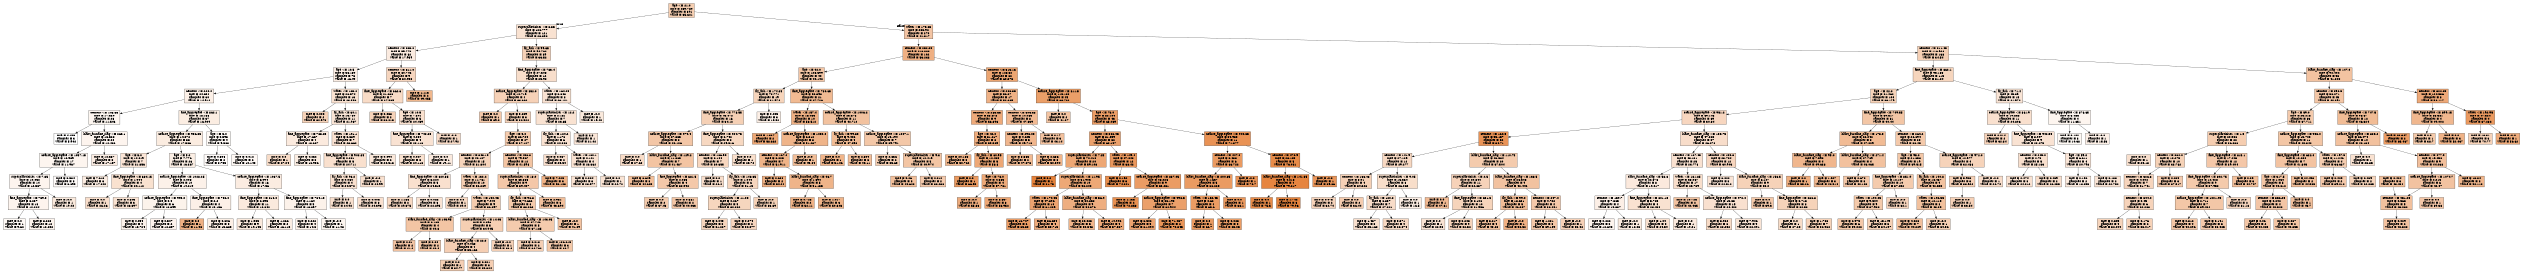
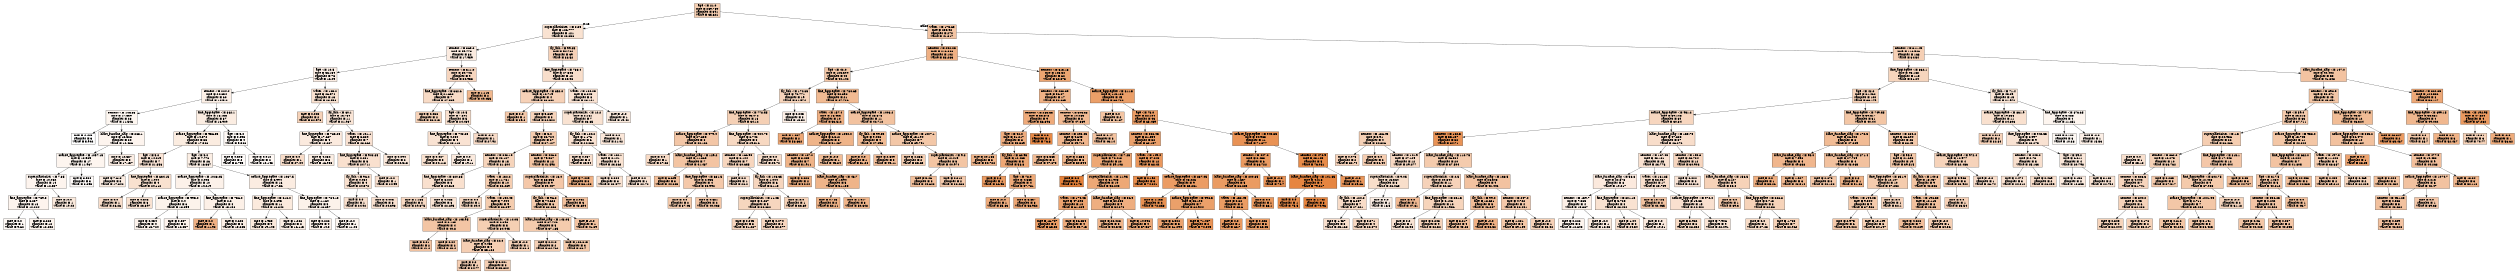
none -> (1041, 139)
(2362, 160) -> (2357, 160)
(1378, 170) -> (1389, 149)
none -> (1852, 182)
